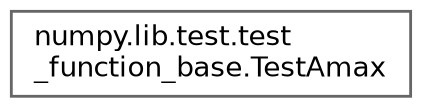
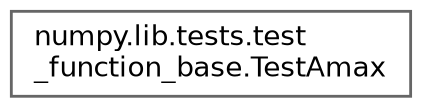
(211, 54) -> (211, 54)
